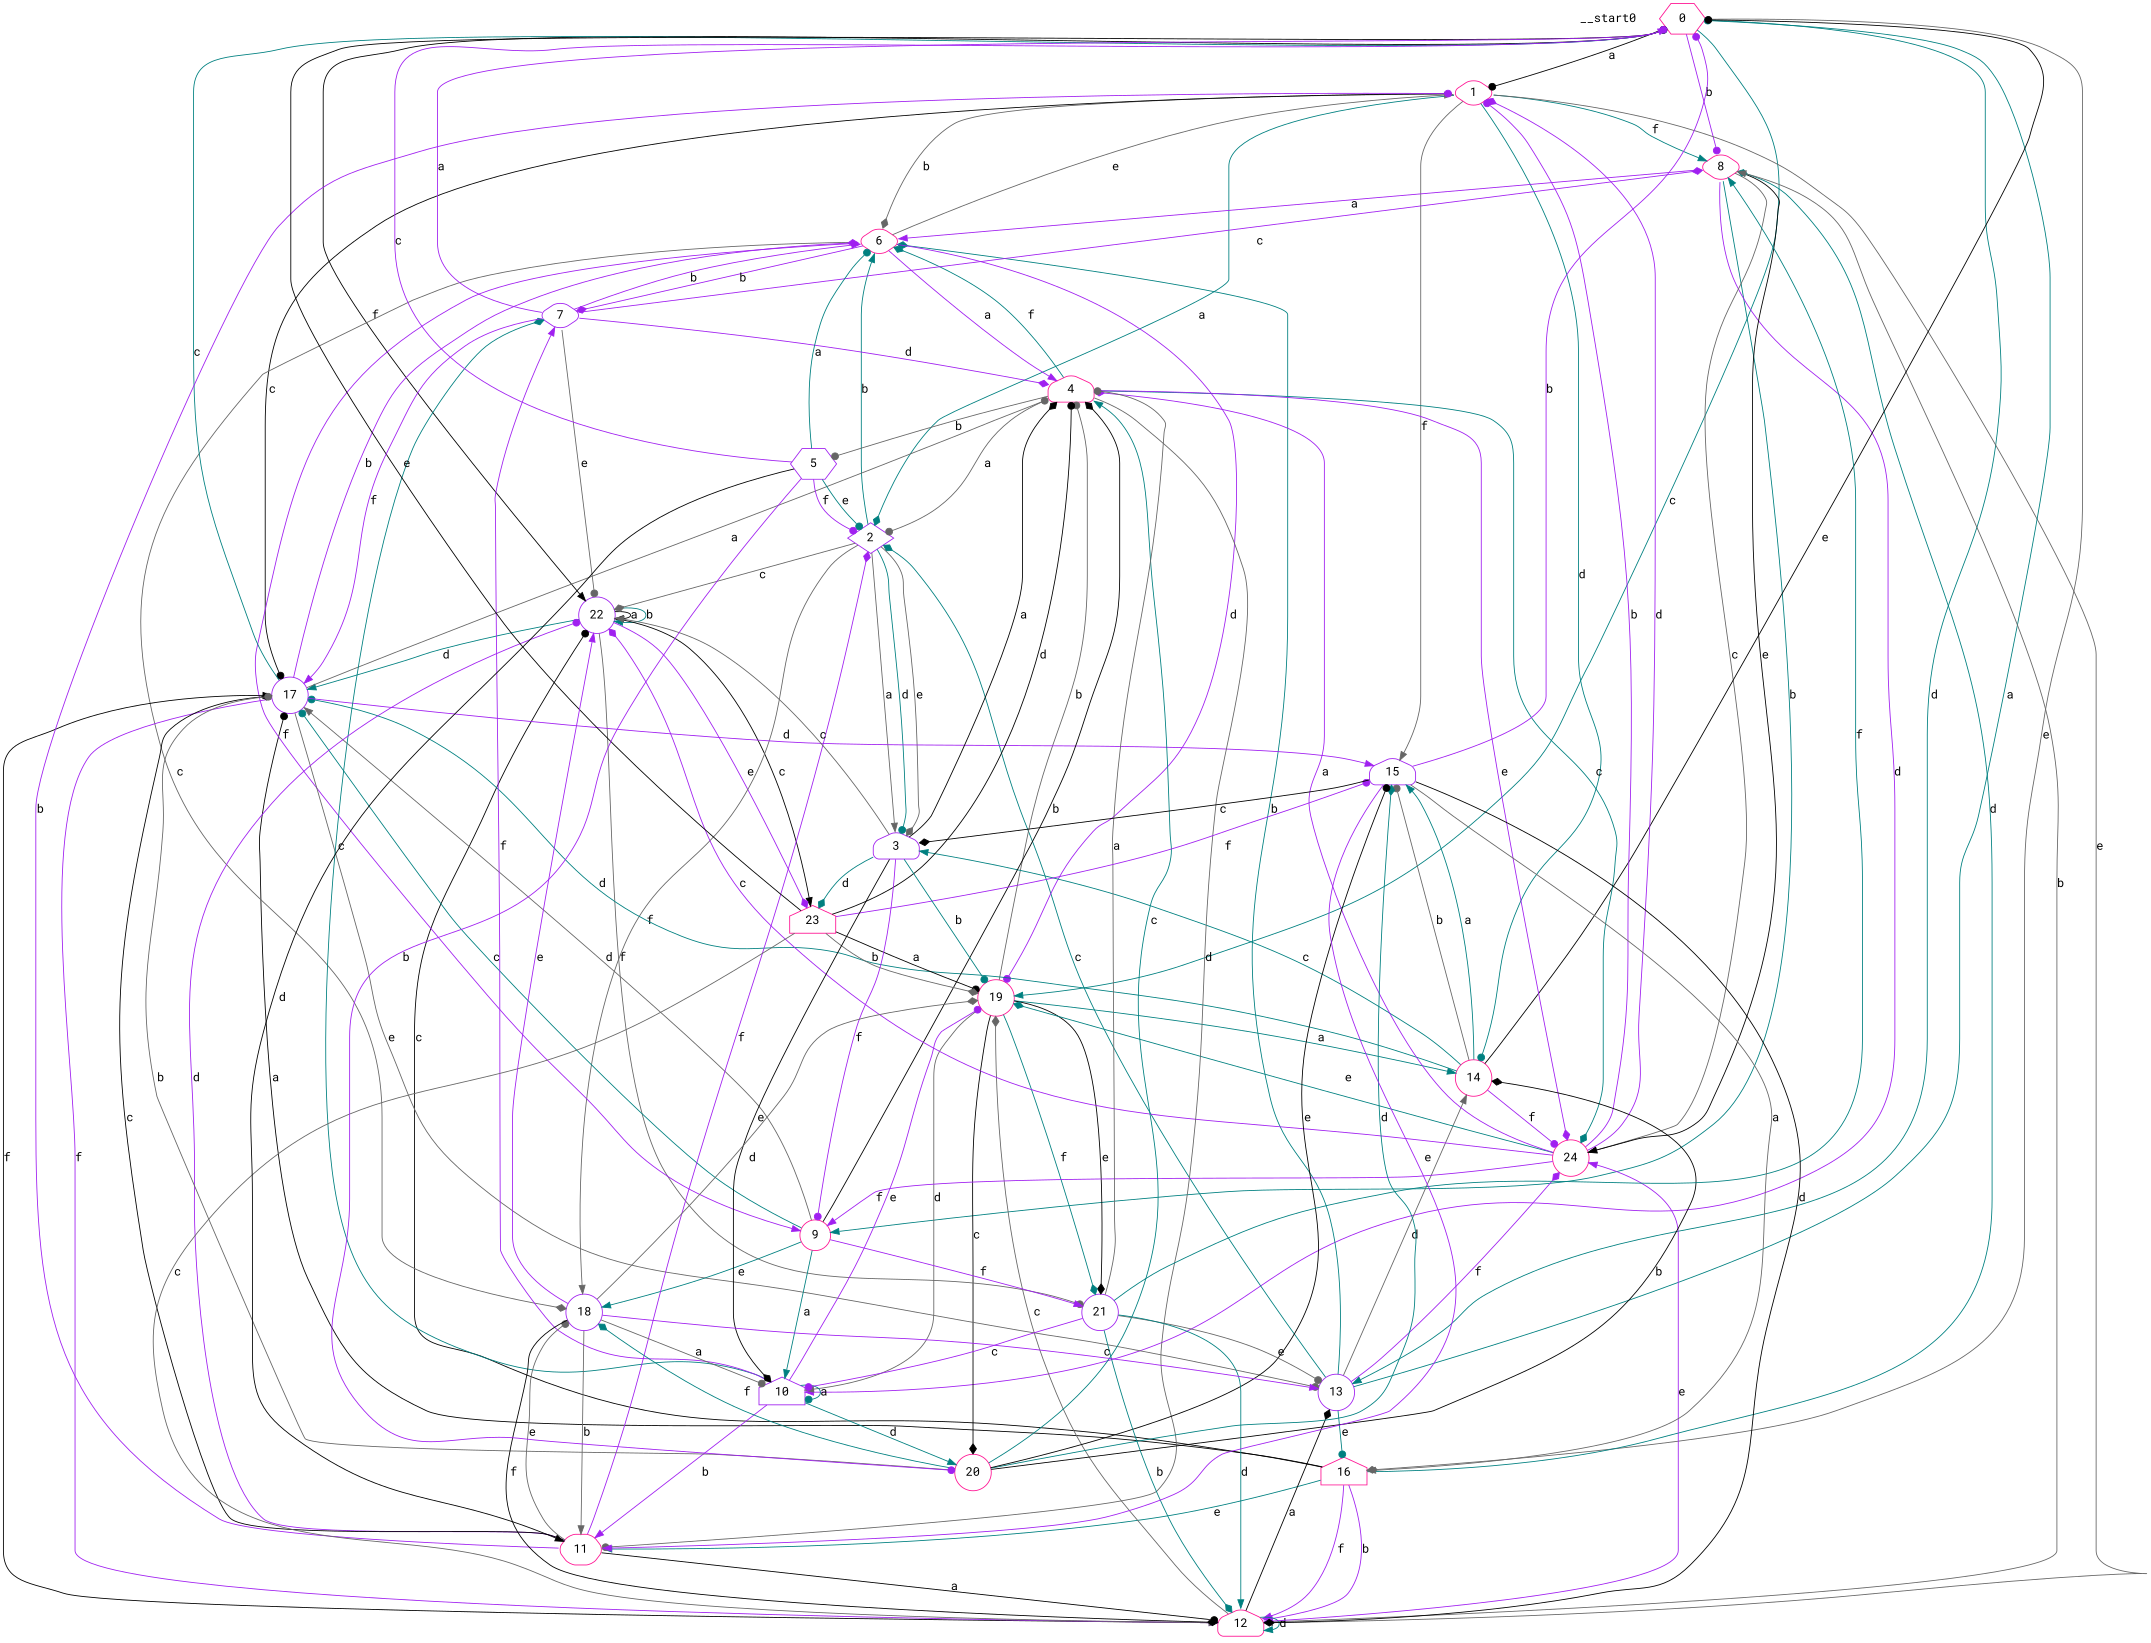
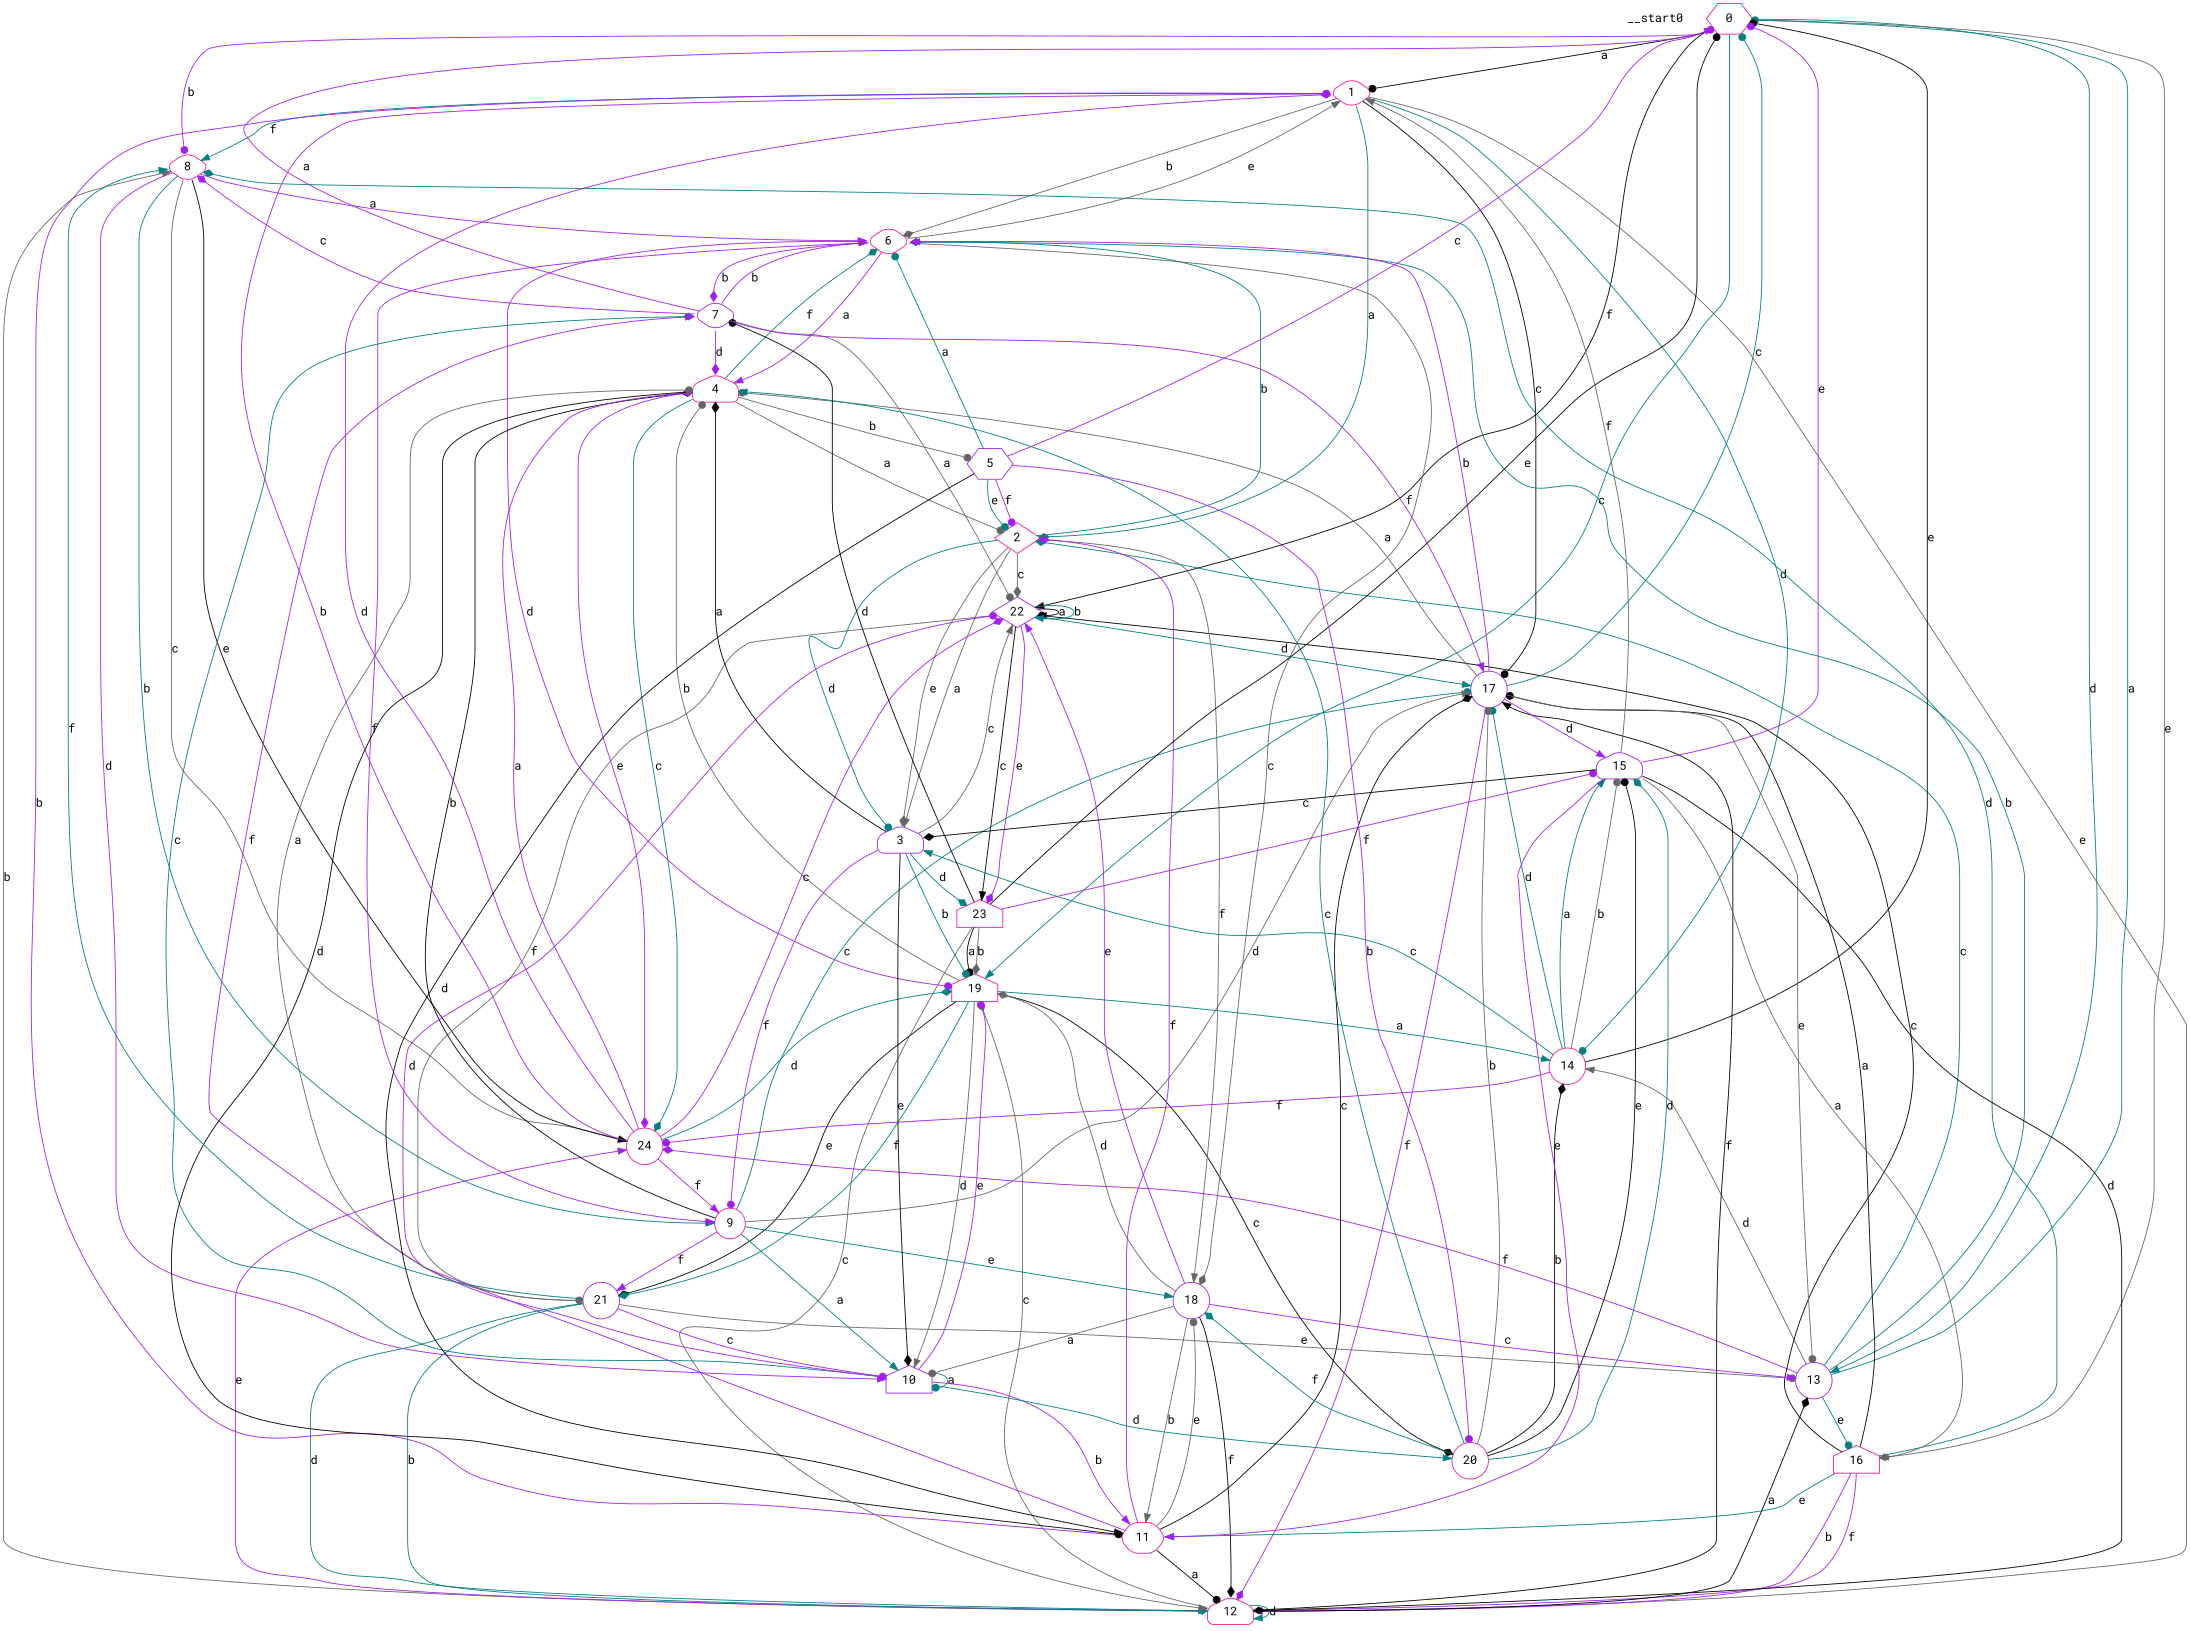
(1550, 390) -> (1822, 390)
(1421, 438) -> (1599, 402)
(585, 464) -> (947, 464)
(871, 538) -> (1017, 538)
(597, 615) -> (1017, 612)
(1022, 701) -> (852, 597)
(996, 998) -> (975, 989)
(1349, 1078) -> (794, 1066)
(1193, 1148) -> (176, 1220)
(144, 1574) -> (1398, 1160)
